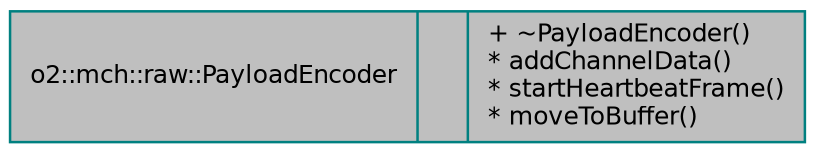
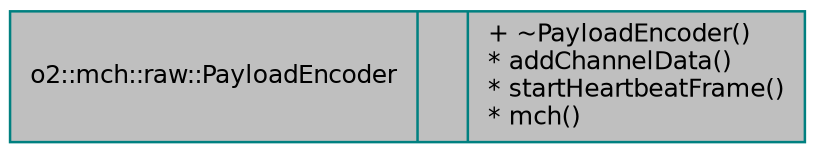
(594, 117) -> (534, 117)
